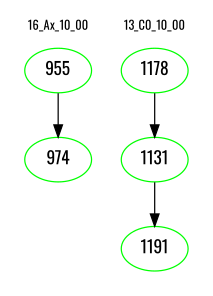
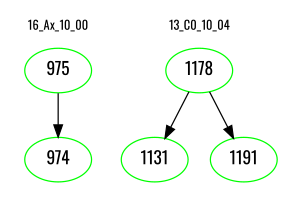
(155, 27) -> (199, 27)
(58, 71) -> (58, 71)
(155, 198) -> (219, 110)
